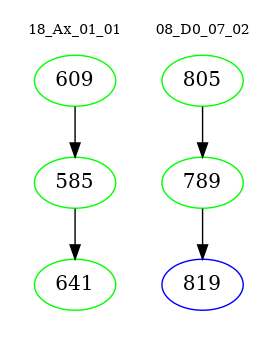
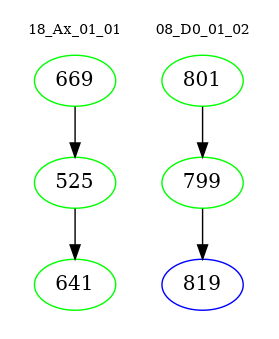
(203, 30) -> (203, 30)
(75, 81) -> (75, 81)
(203, 81) -> (203, 81)
(75, 183) -> (75, 183)
(203, 183) -> (203, 183)
